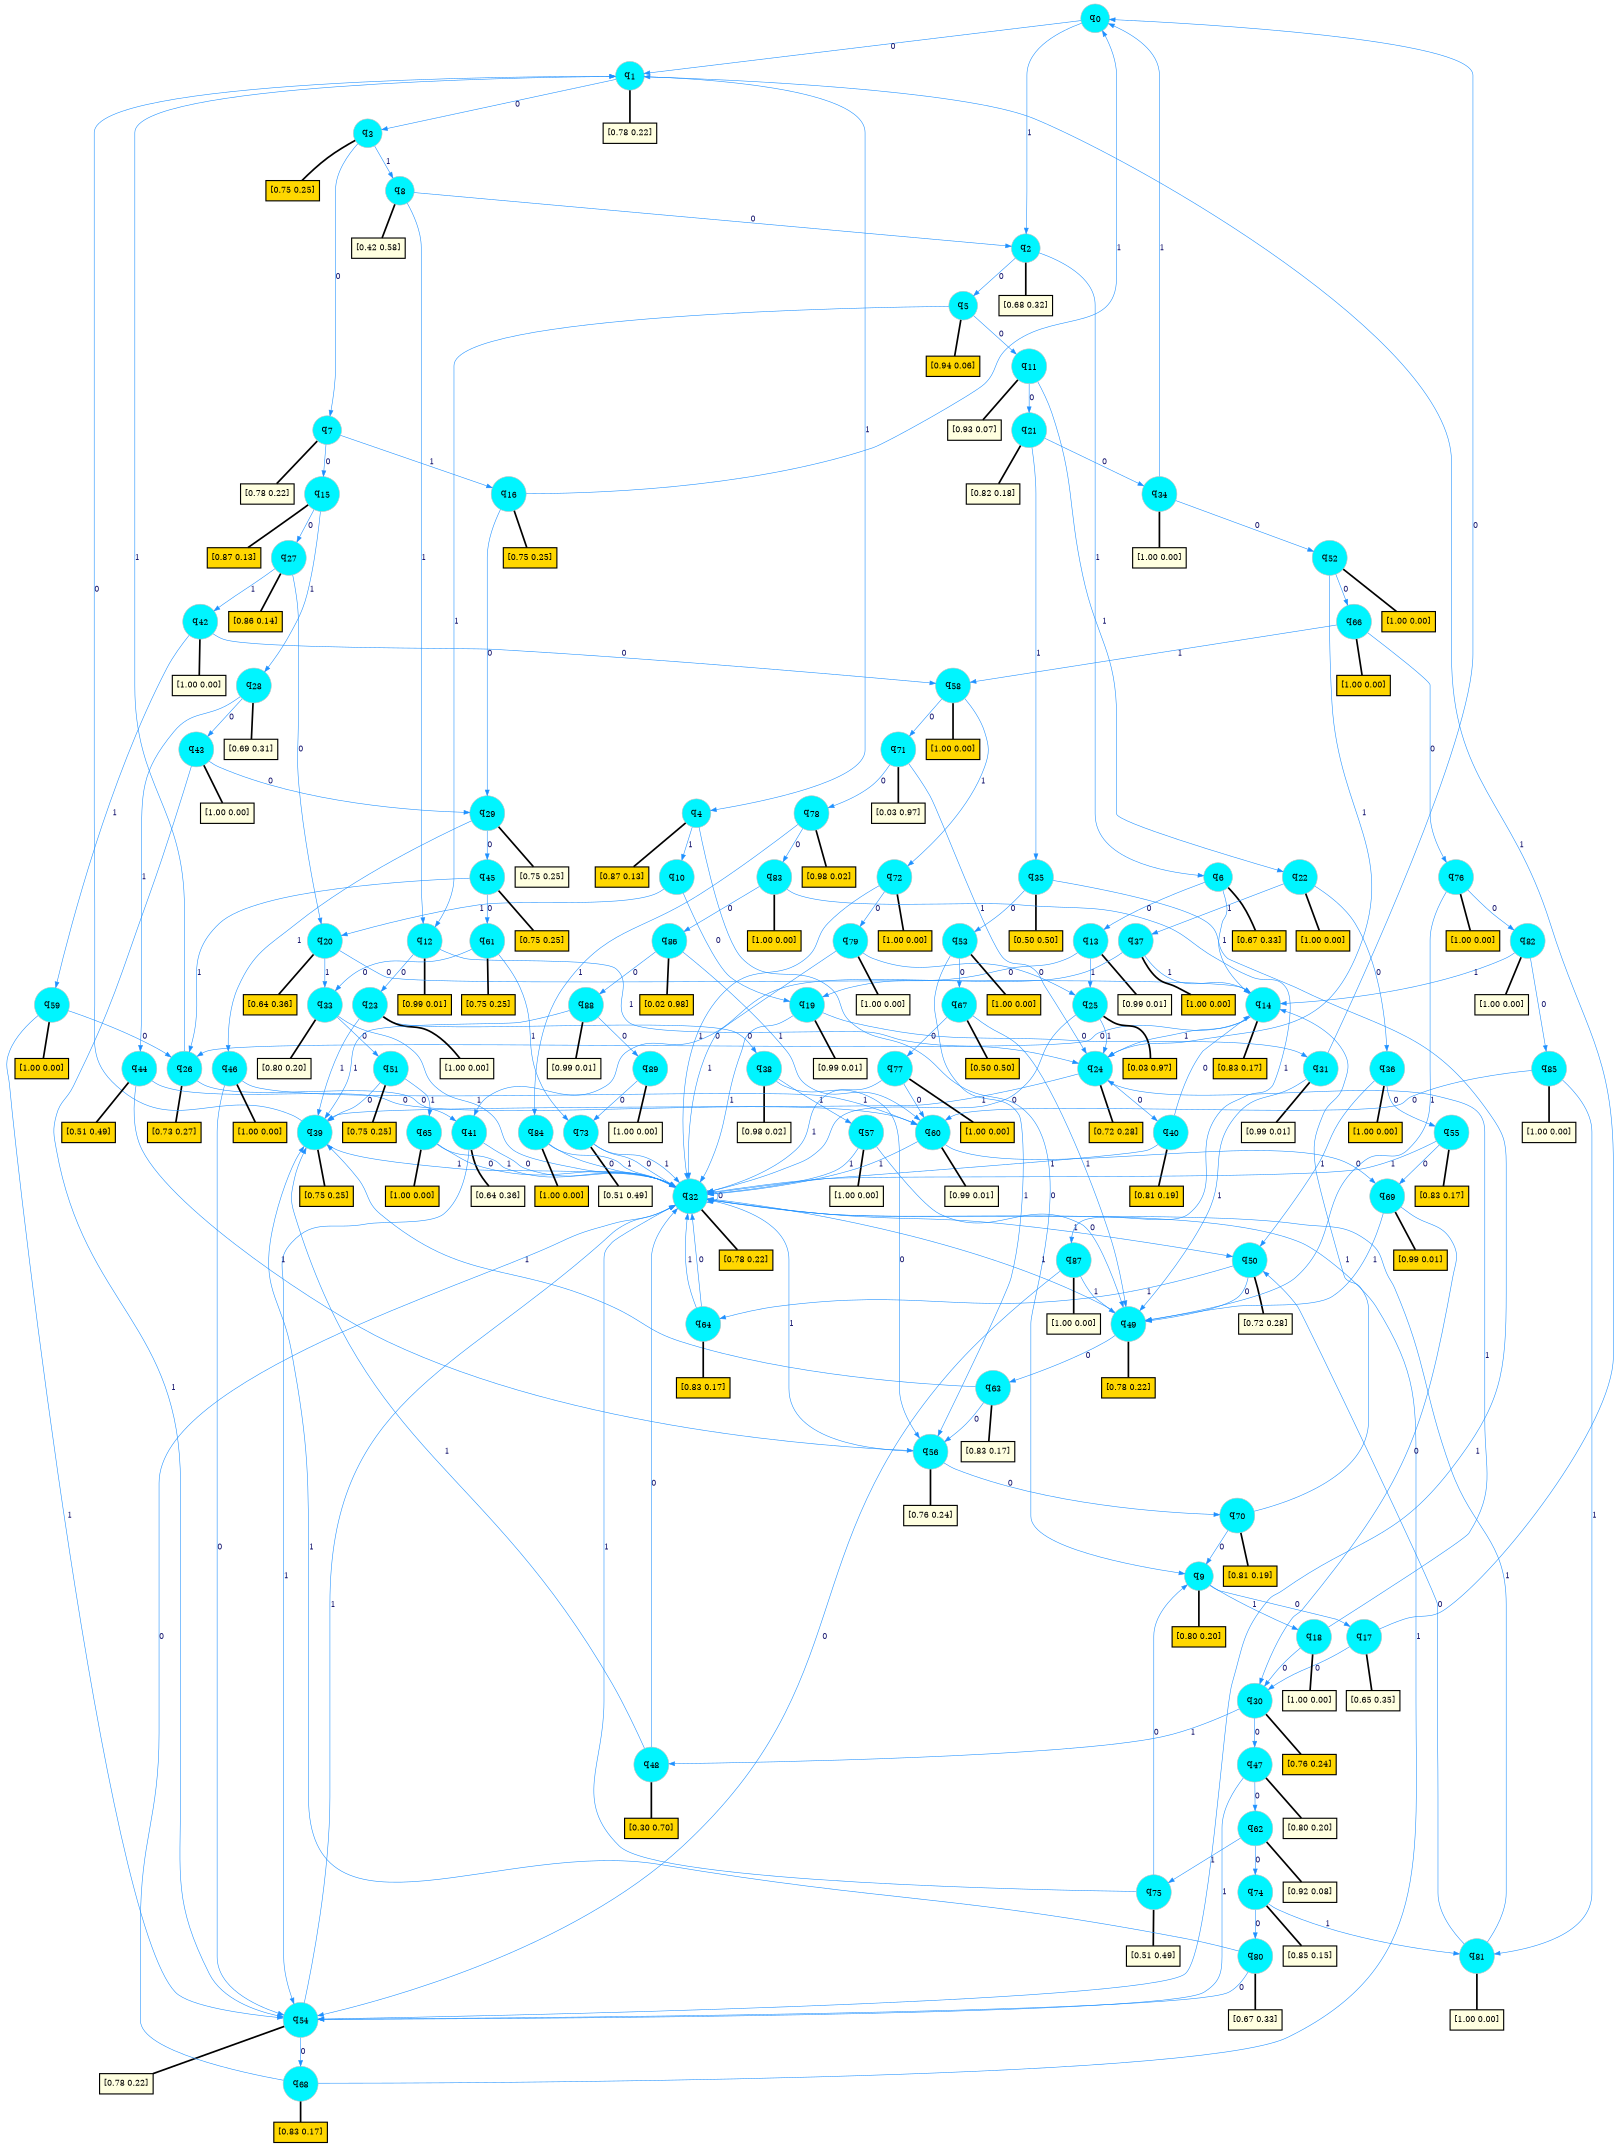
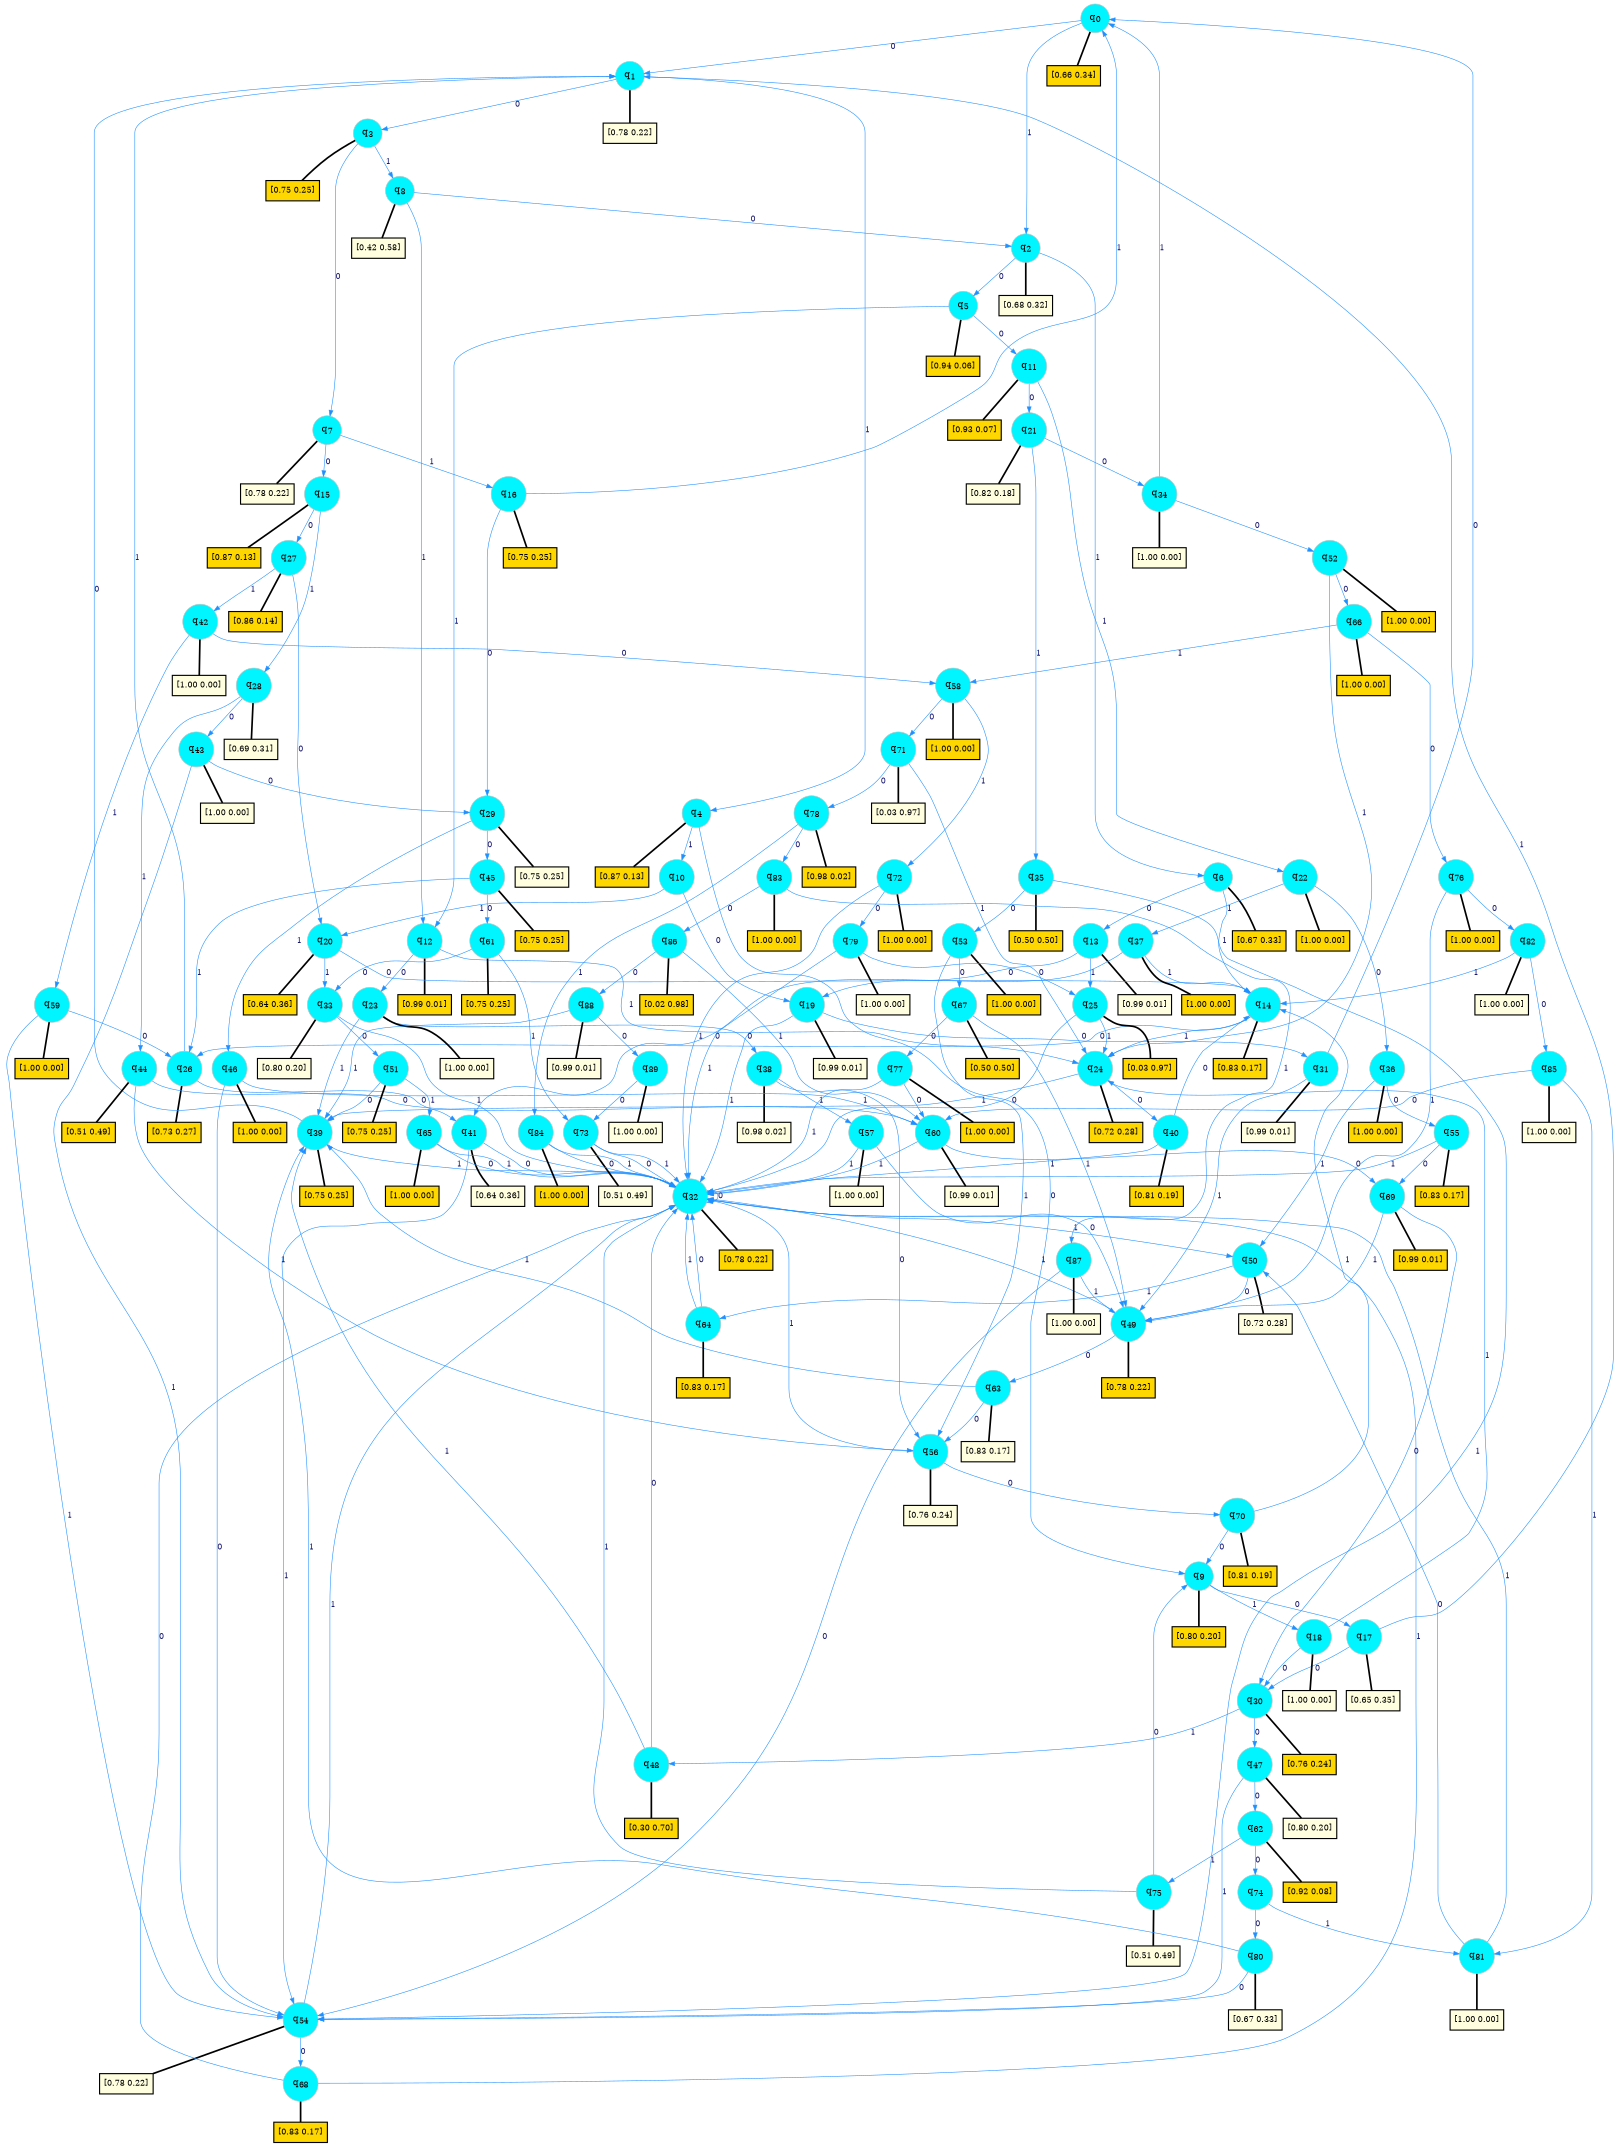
none -> (1074, 76)
(974, 430) -> (974, 430)
(1310, 1892) -> (1310, 1892)
(1310, 1956) -> none
